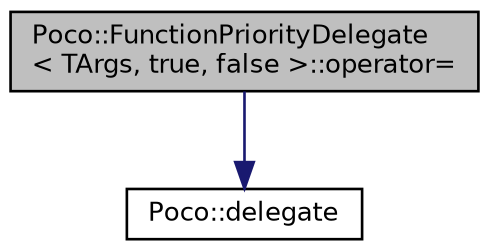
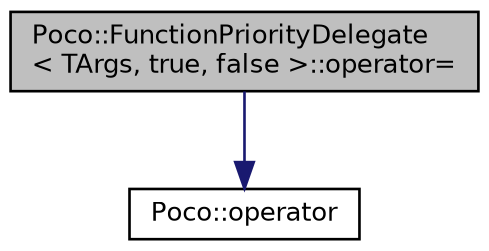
(244, 214) -> (244, 214)
